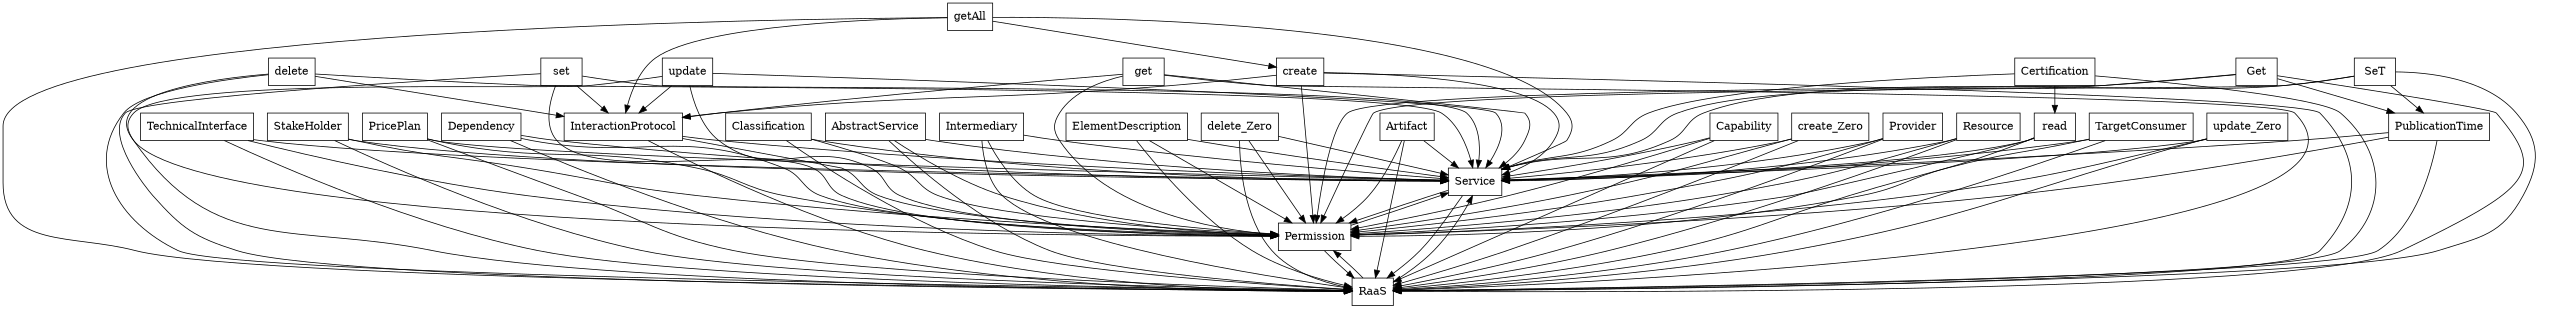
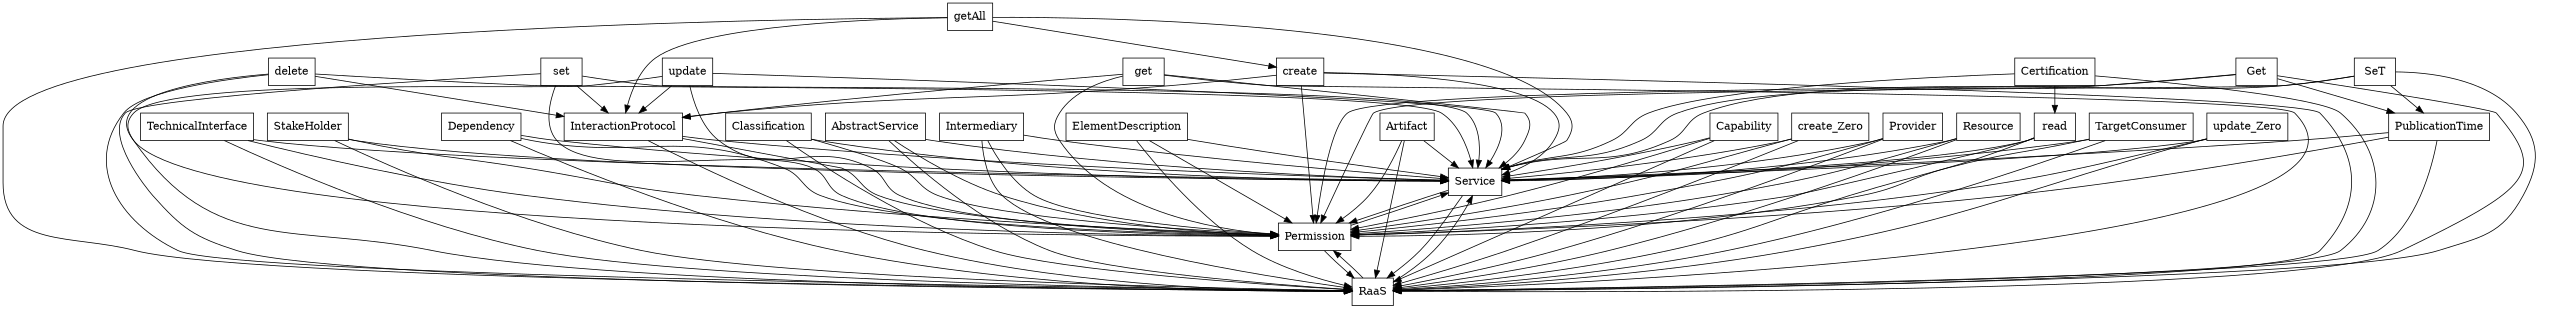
(395, 127) -> none
(1240, 127) -> none
